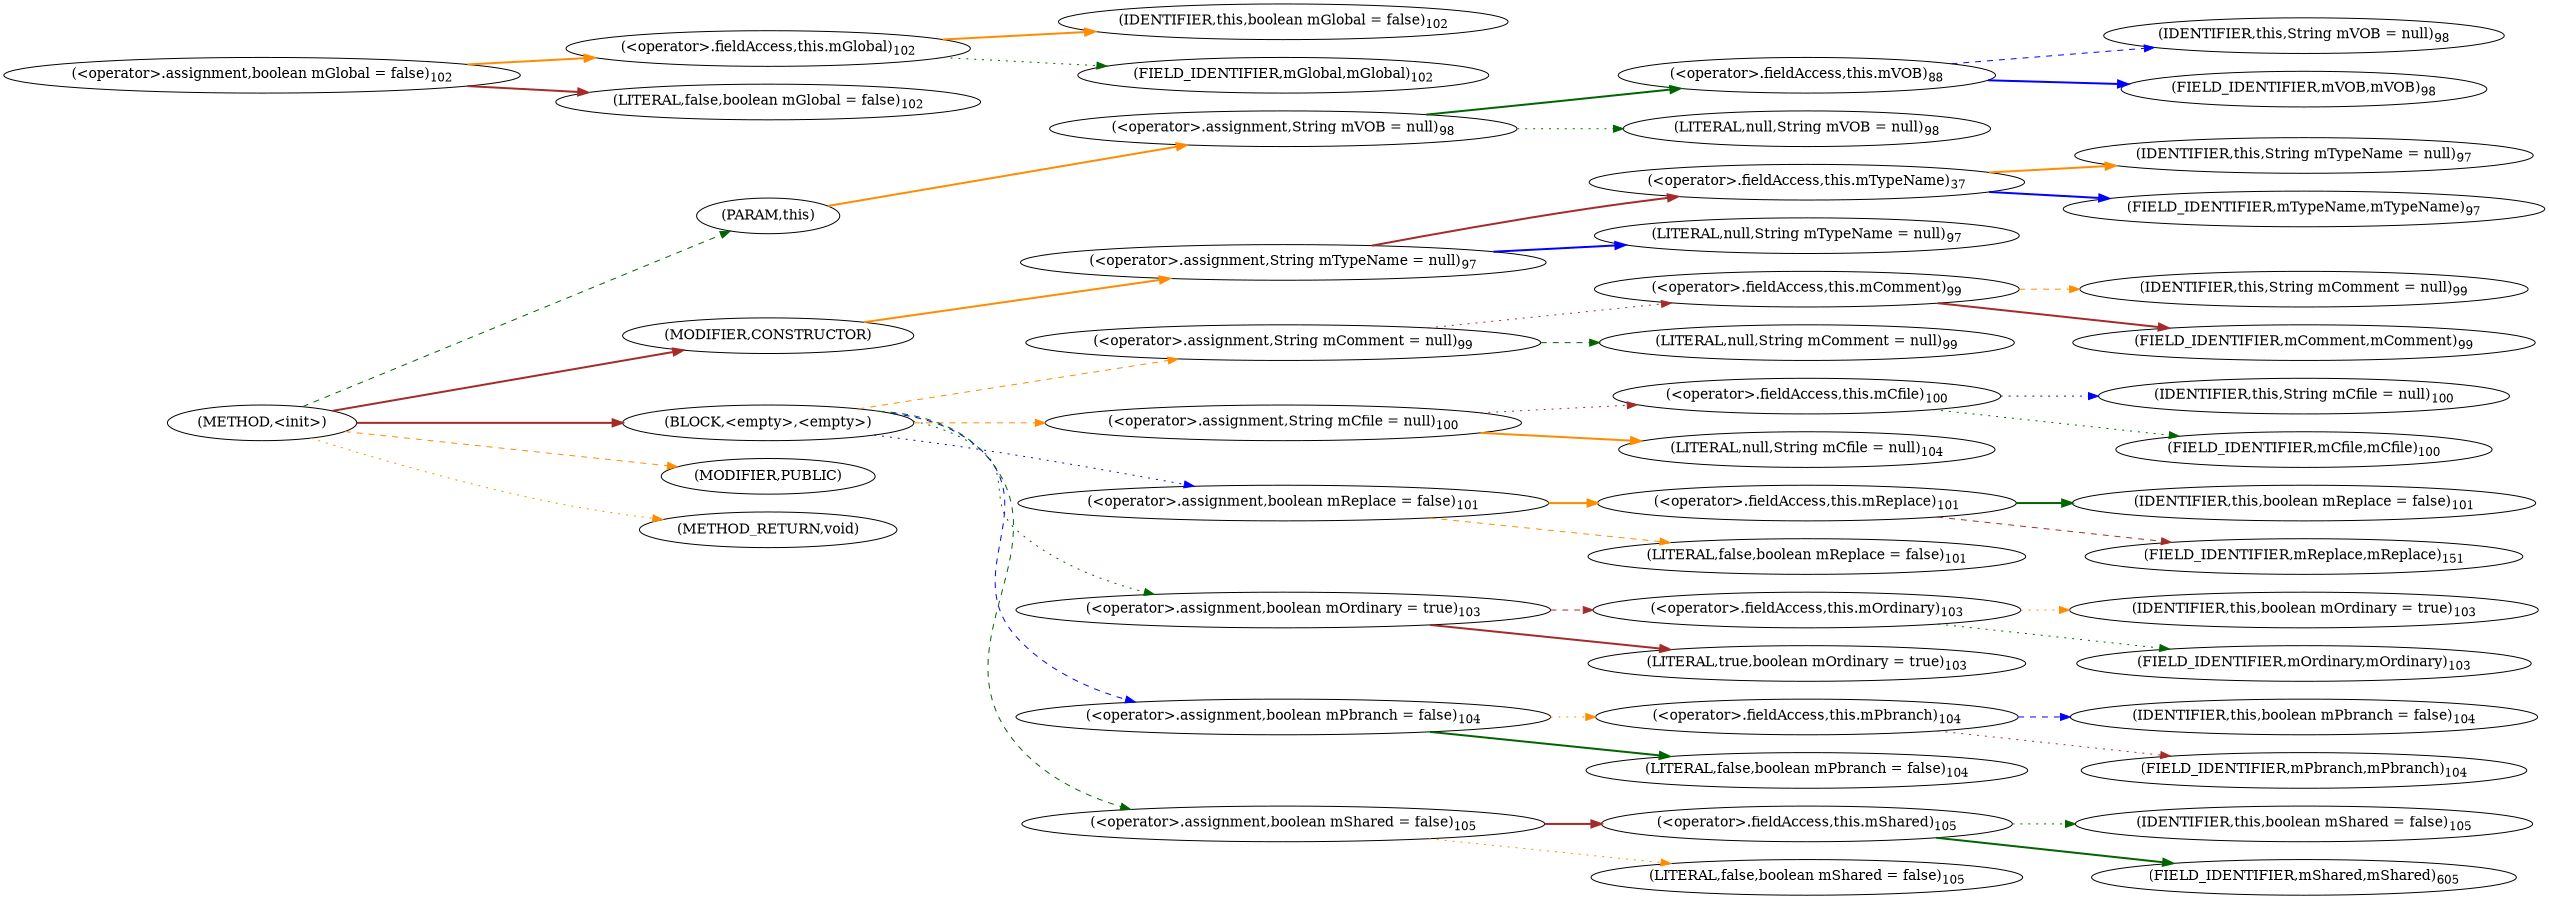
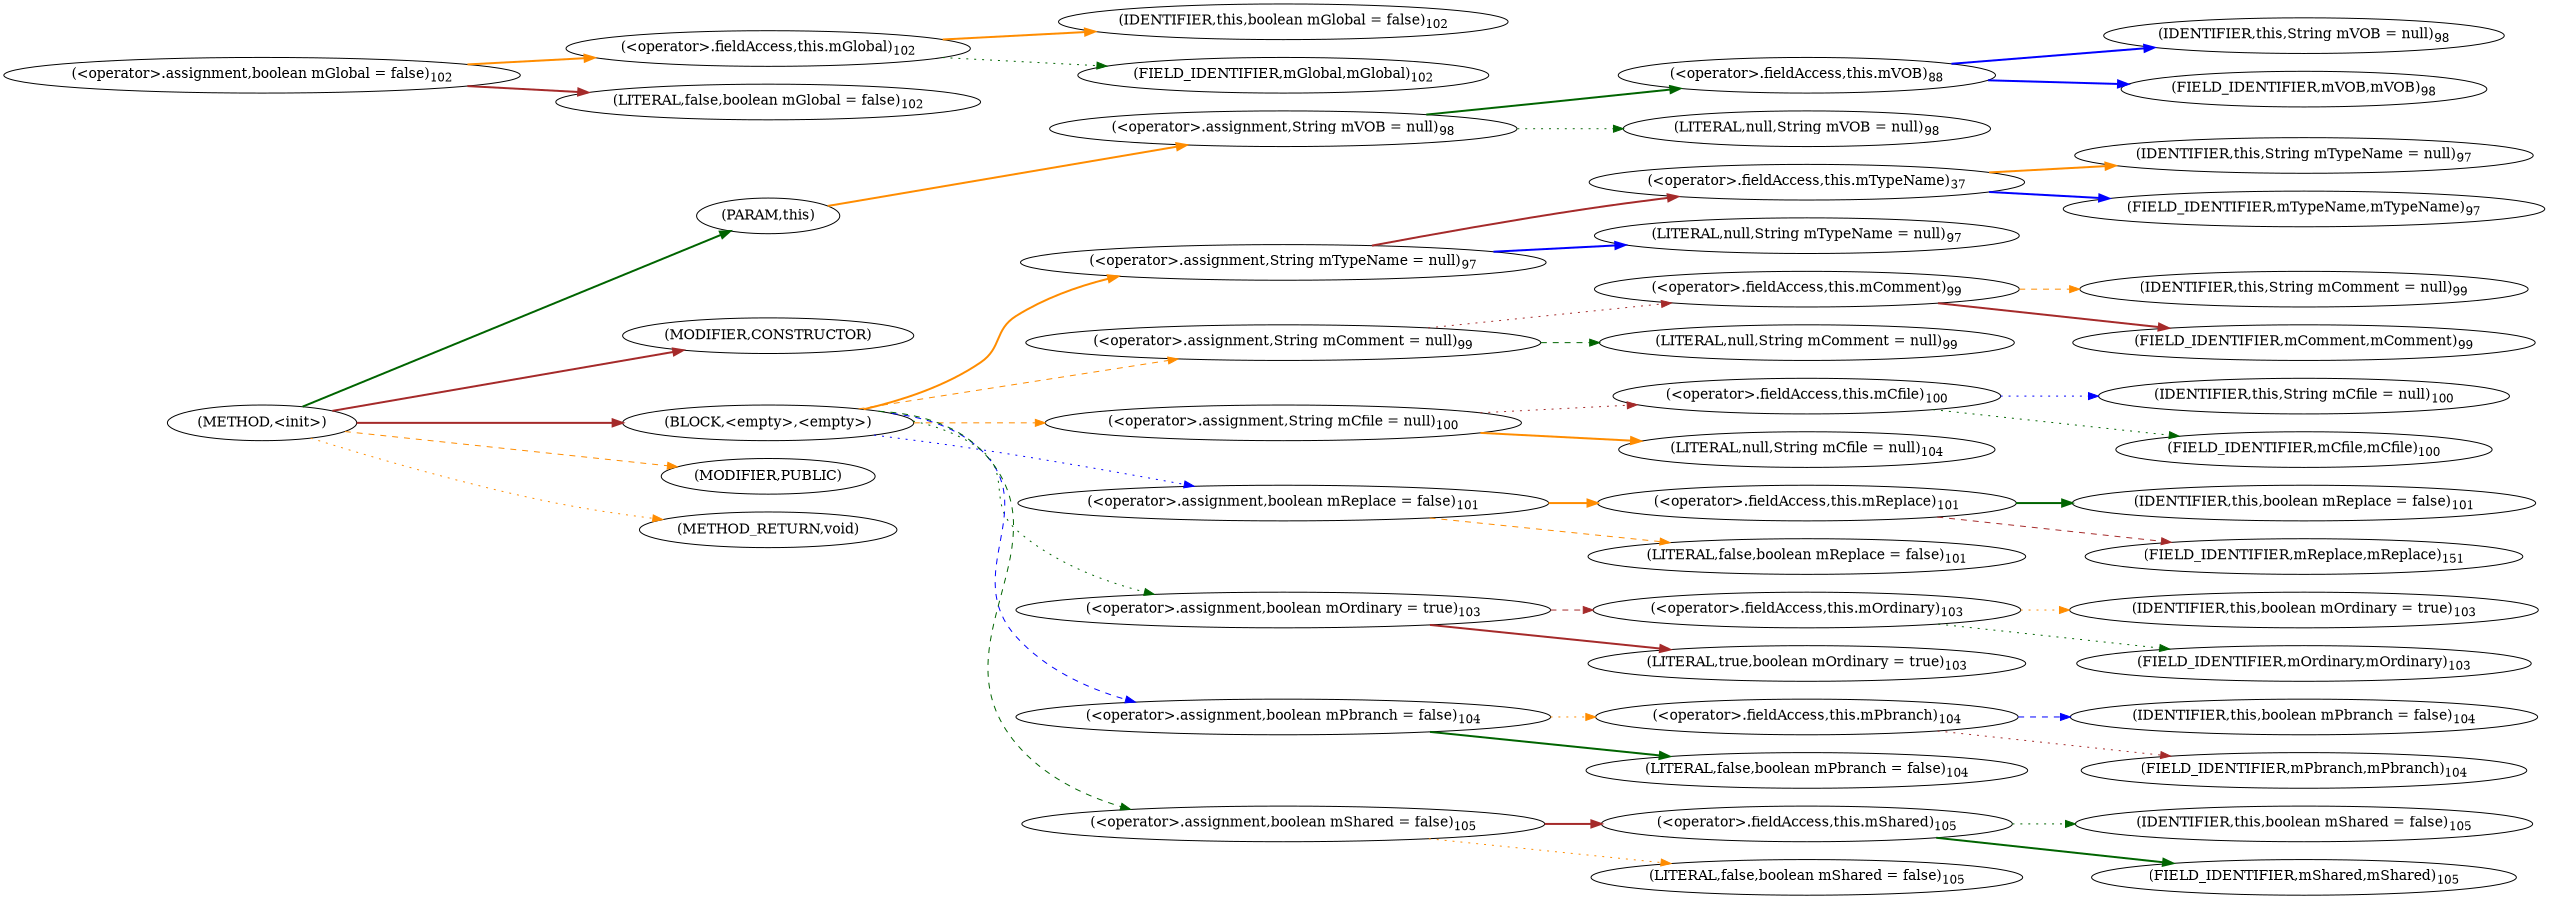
(2048, 56) -> (2048, 56)
(1012, 301) -> (992, 351)
(512, 321) -> (512, 321)
(2448, 876) -> (2448, 876)
